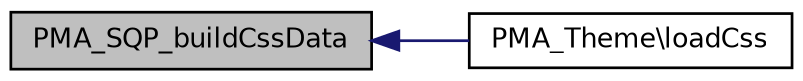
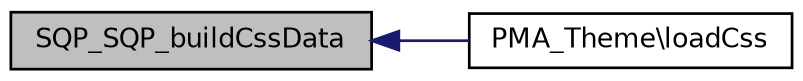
(191, 41) -> (191, 41)
